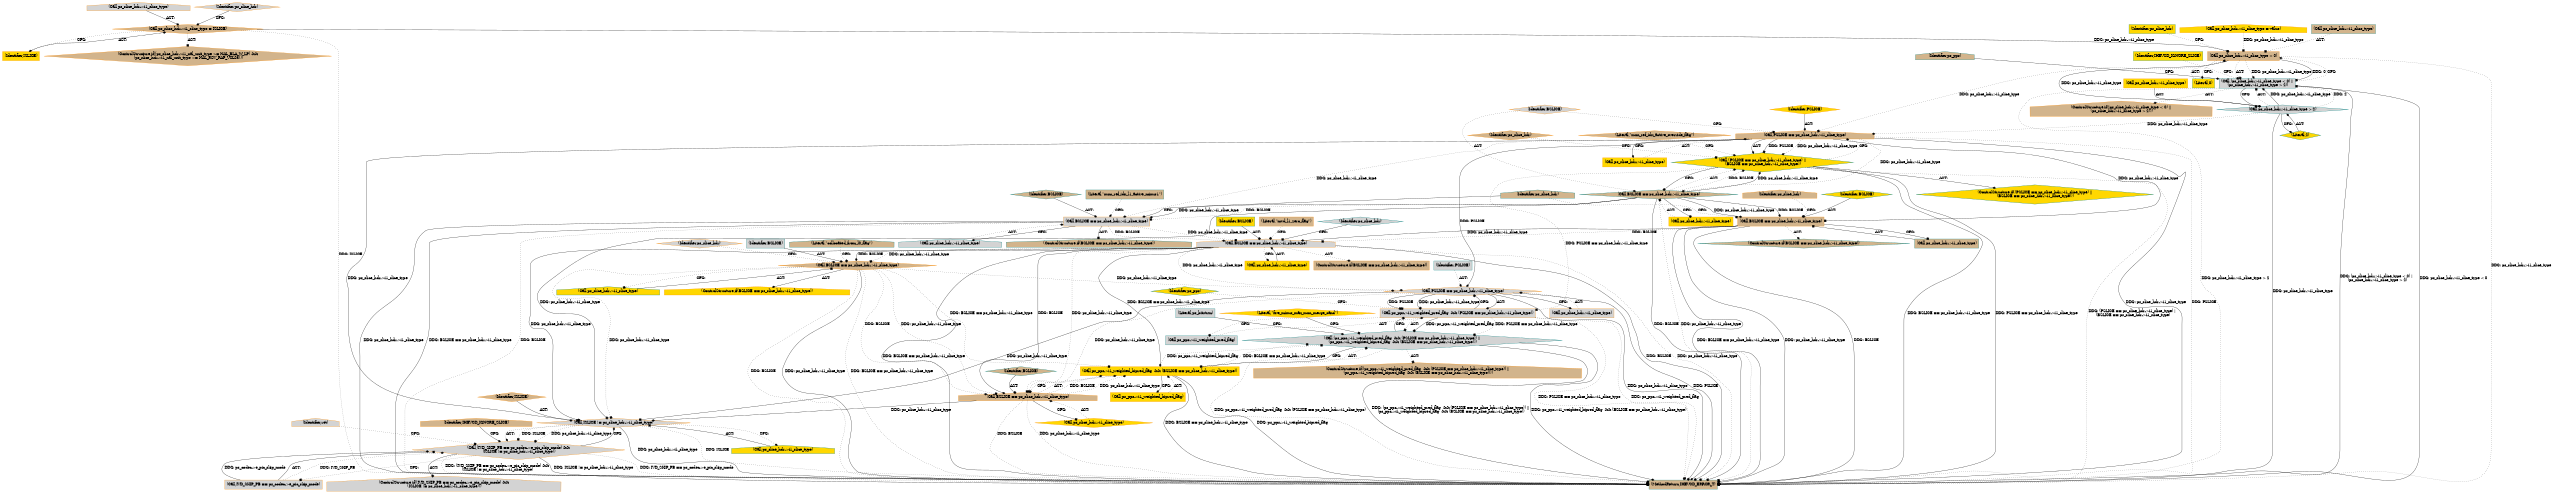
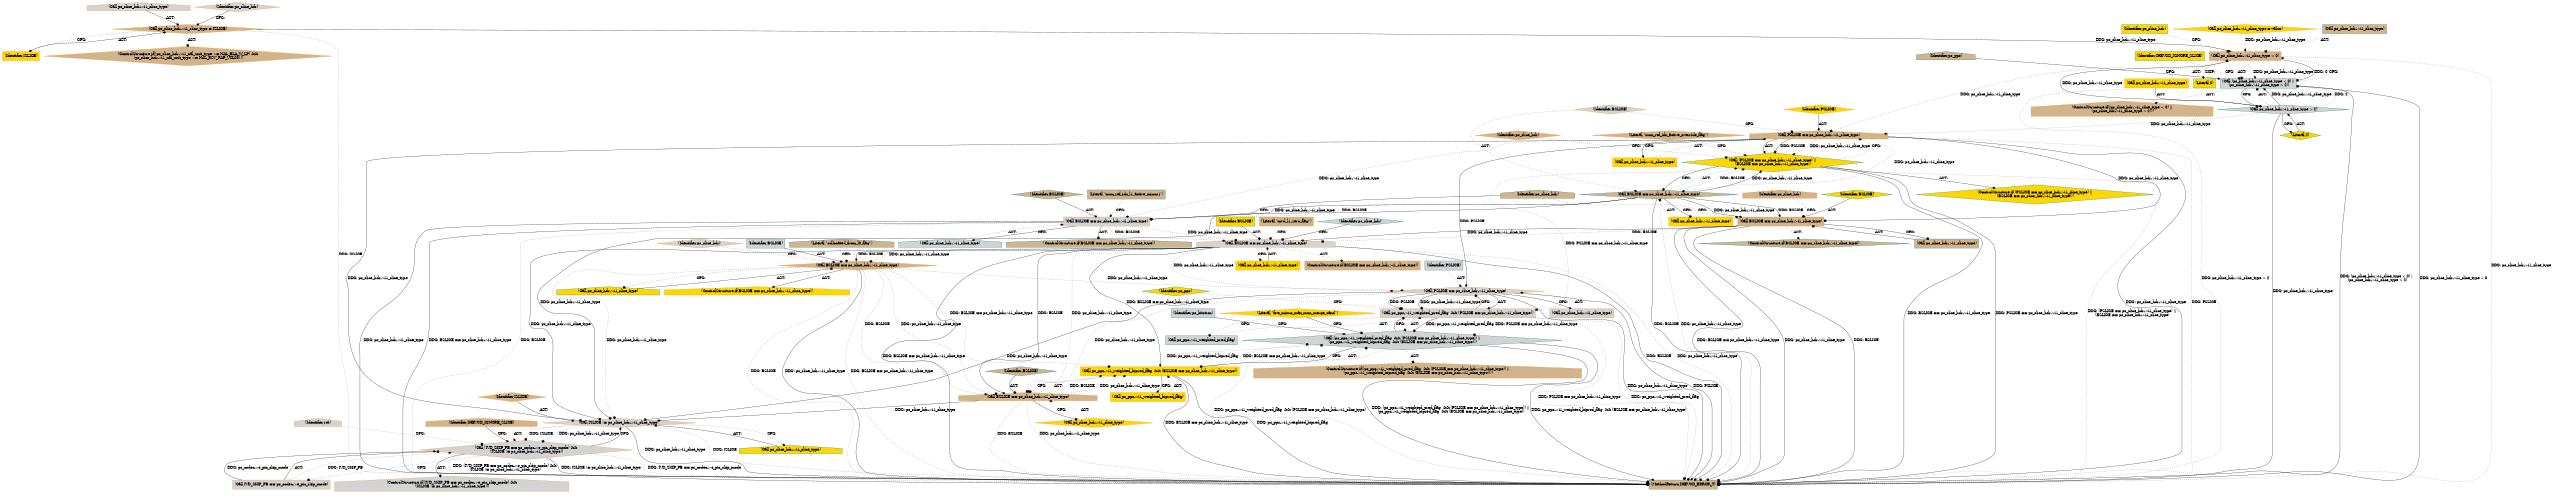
(2243, 29) -> (2245, 29)
(2243, 41) -> (2245, 41)
(2209, 72) -> (2210, 72)
(1195, 313) -> (1193, 313)
